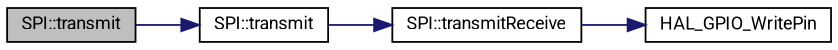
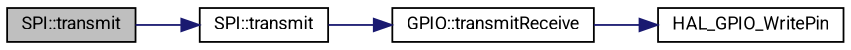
(487, 25) -> (493, 25)
